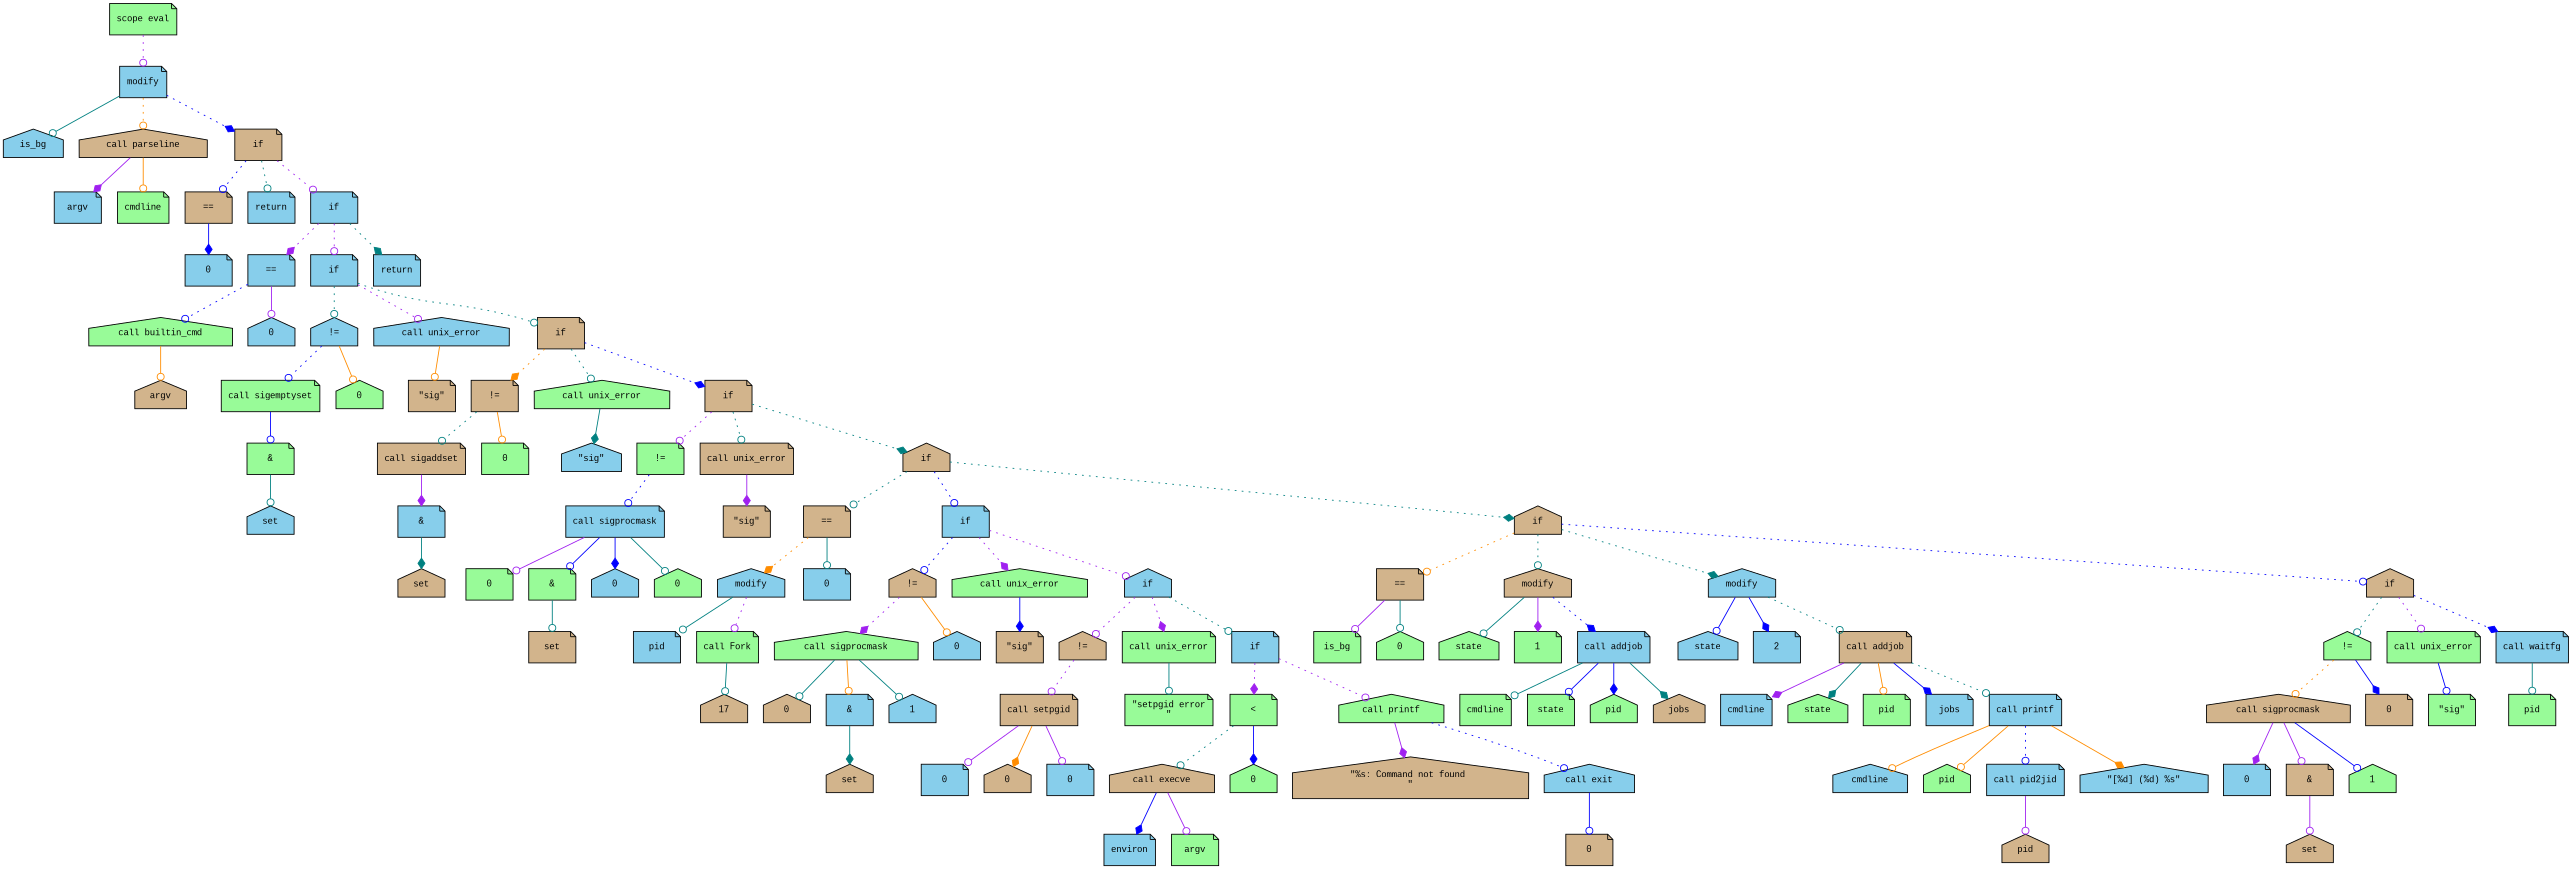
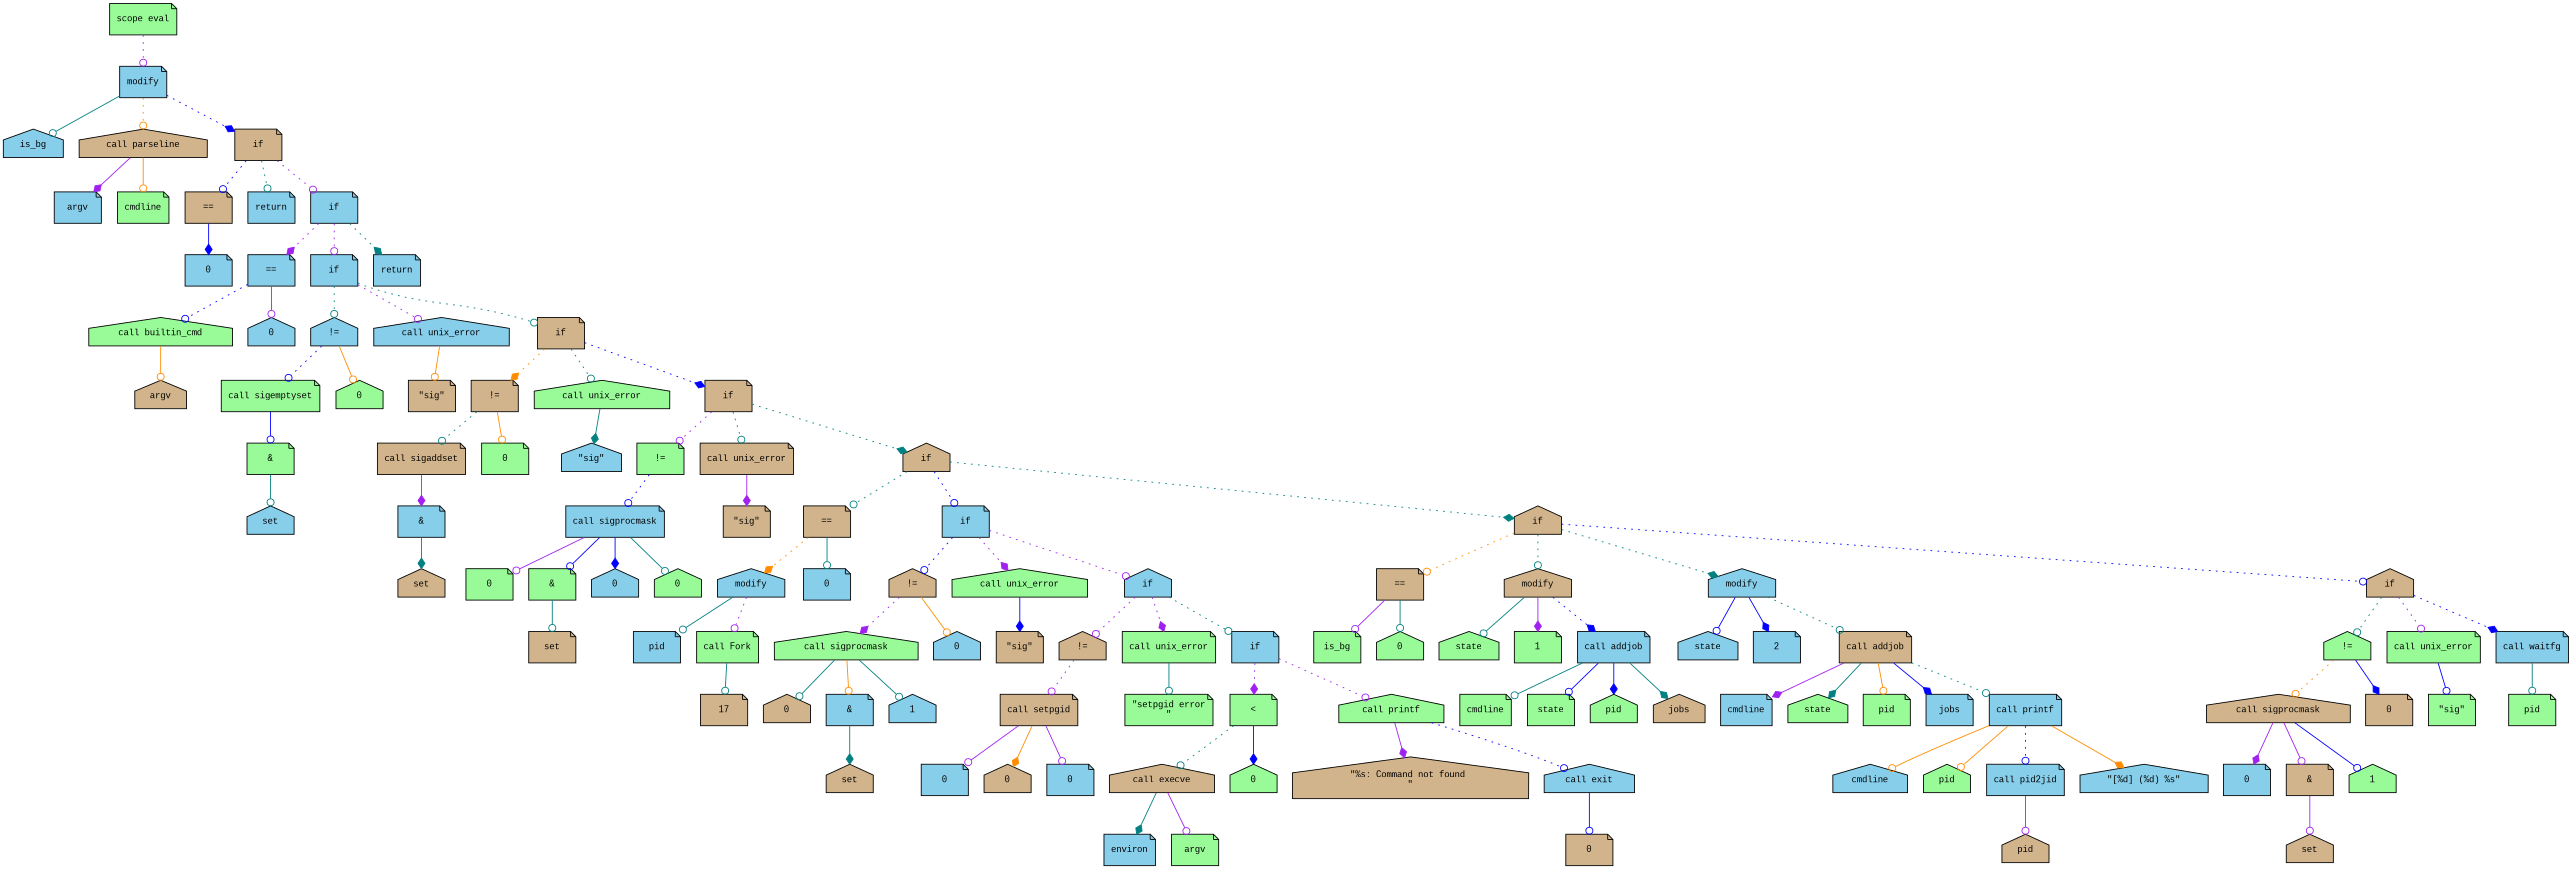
(724, 710) -> (724, 710)
(1149, 809) -> (1149, 809)
